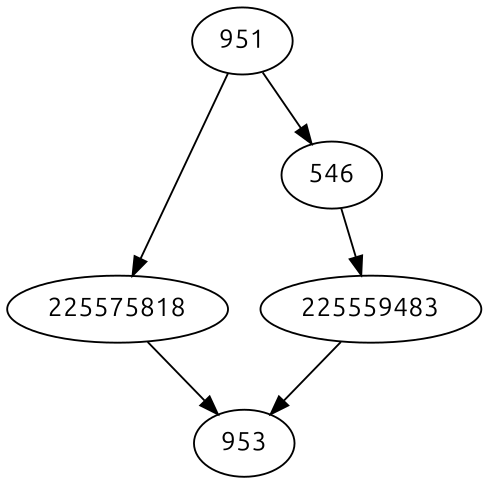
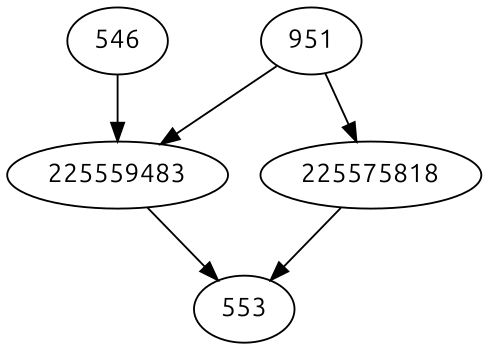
(282, 100) -> (226, 100)
(244, 443) -> (244, 309)
